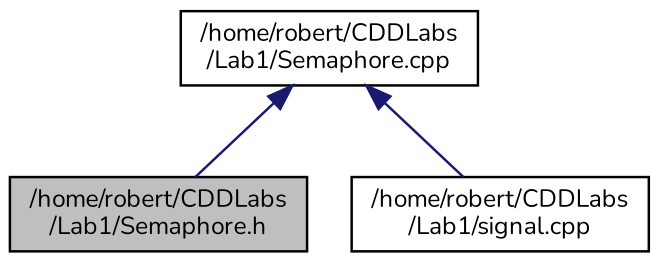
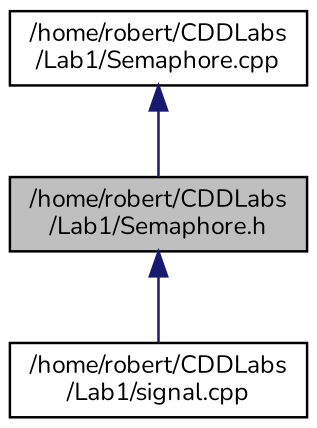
(424, 140) -> (158, 310)
